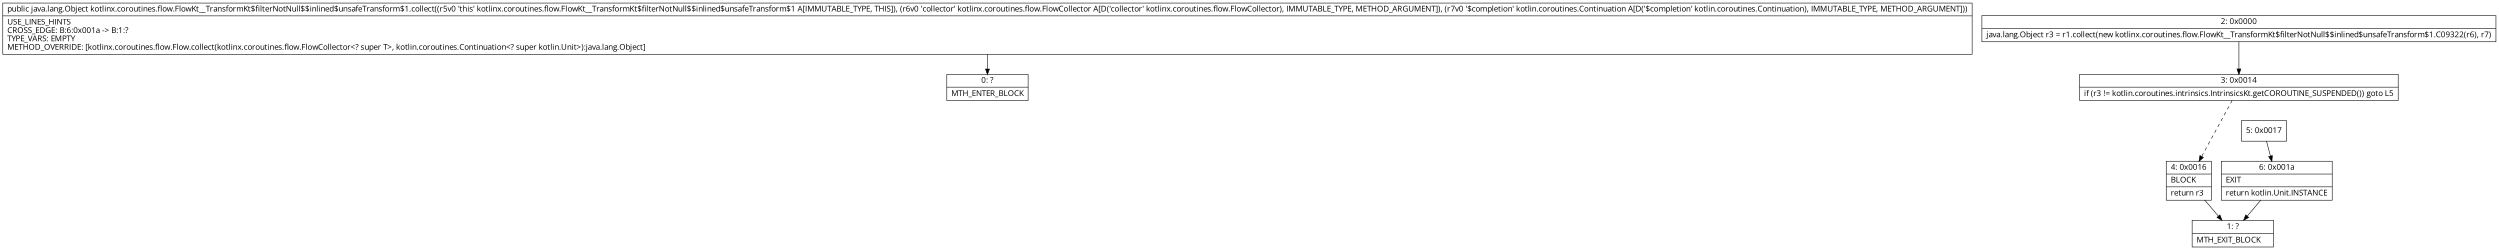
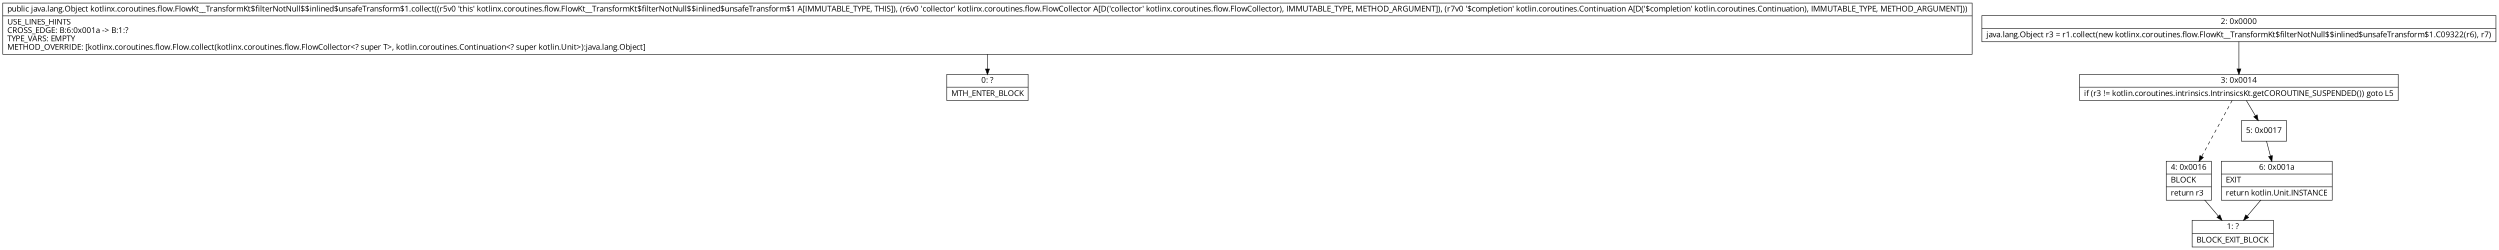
none -> (2251, 108)
(2229, 240) -> (2233, 240)
